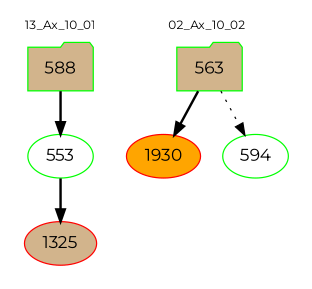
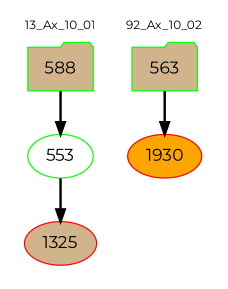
(207, 26) -> (165, 26)
(256, 156) -> none
